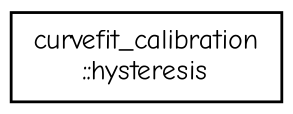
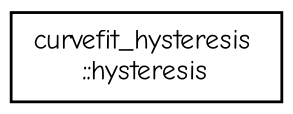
(146, 57) -> (146, 57)
